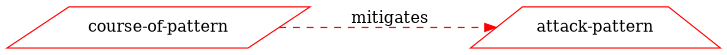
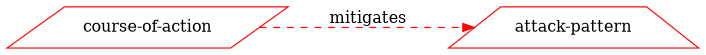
(158, 27) -> (148, 27)
